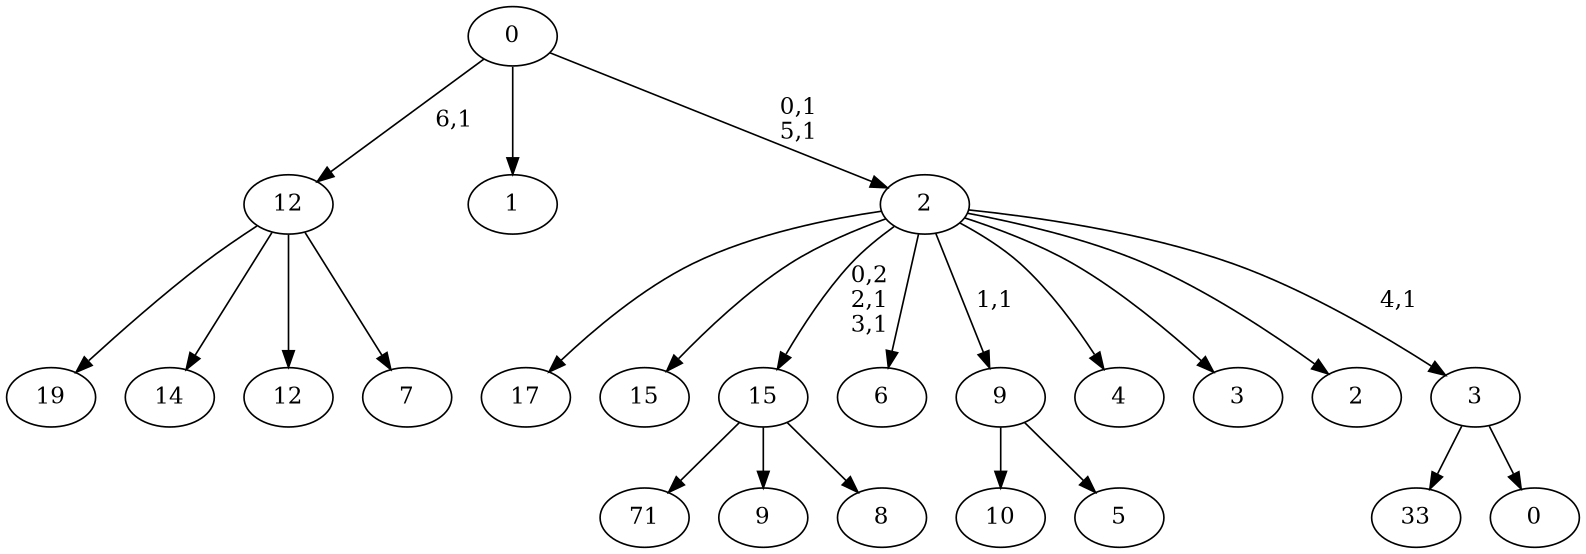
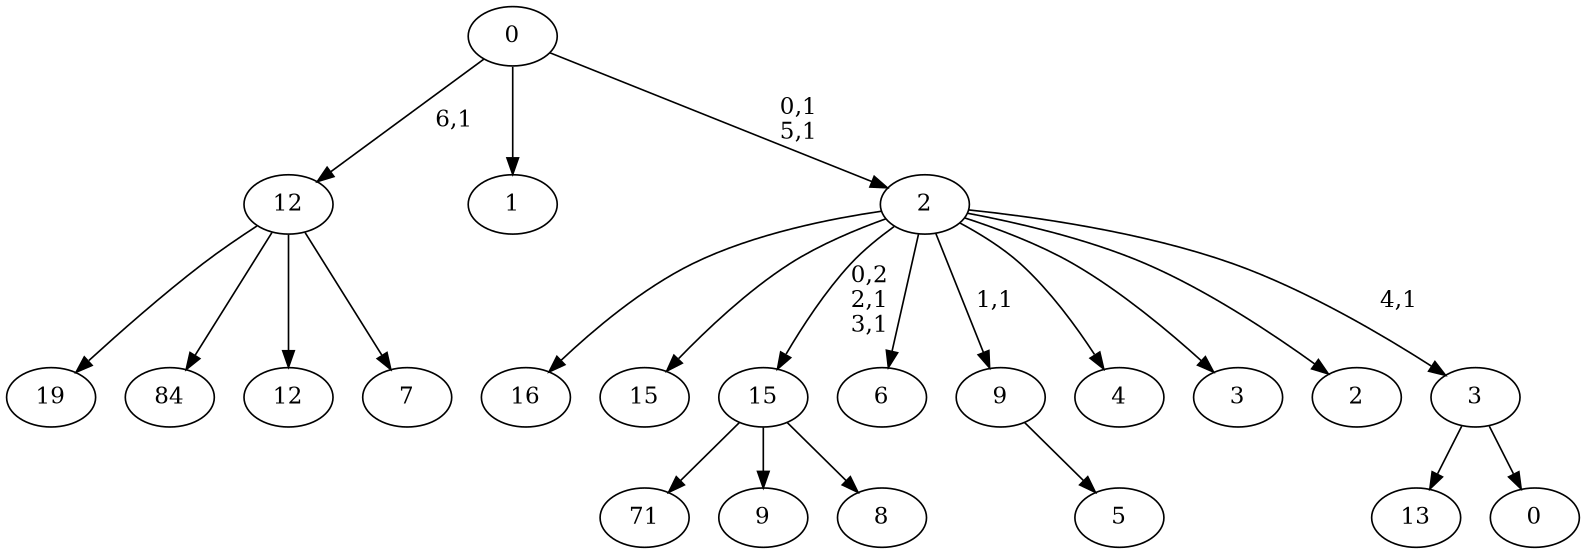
(170, 397) -> (170, 397)
(526, 397) -> (526, 397)
(1001, 518) -> none
(1416, 518) -> (1416, 518)
